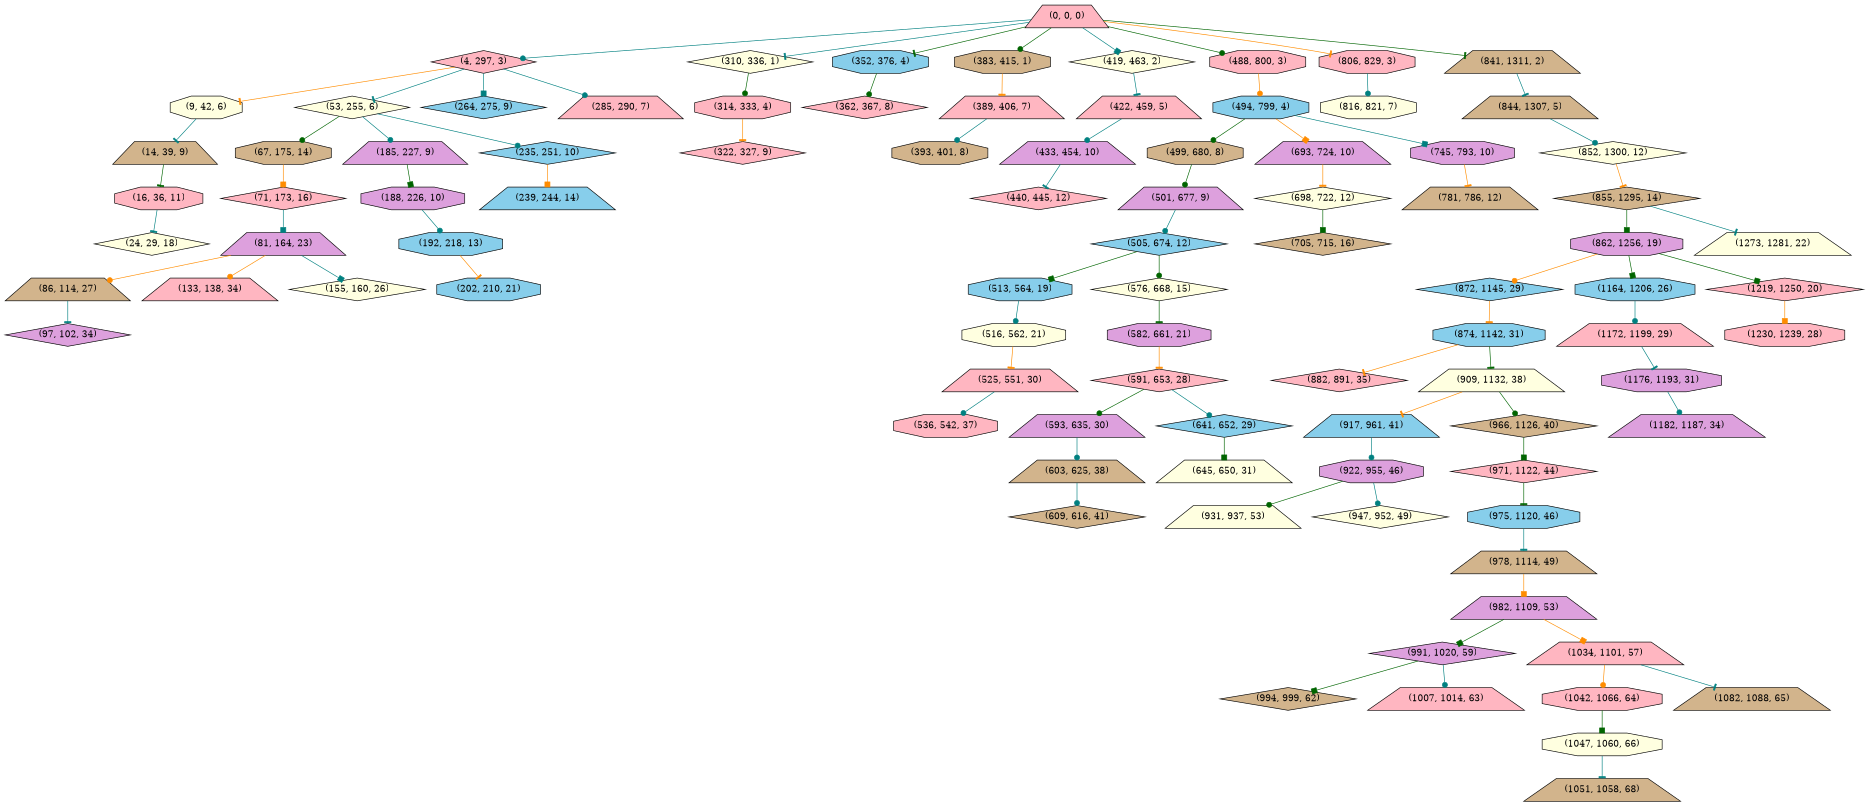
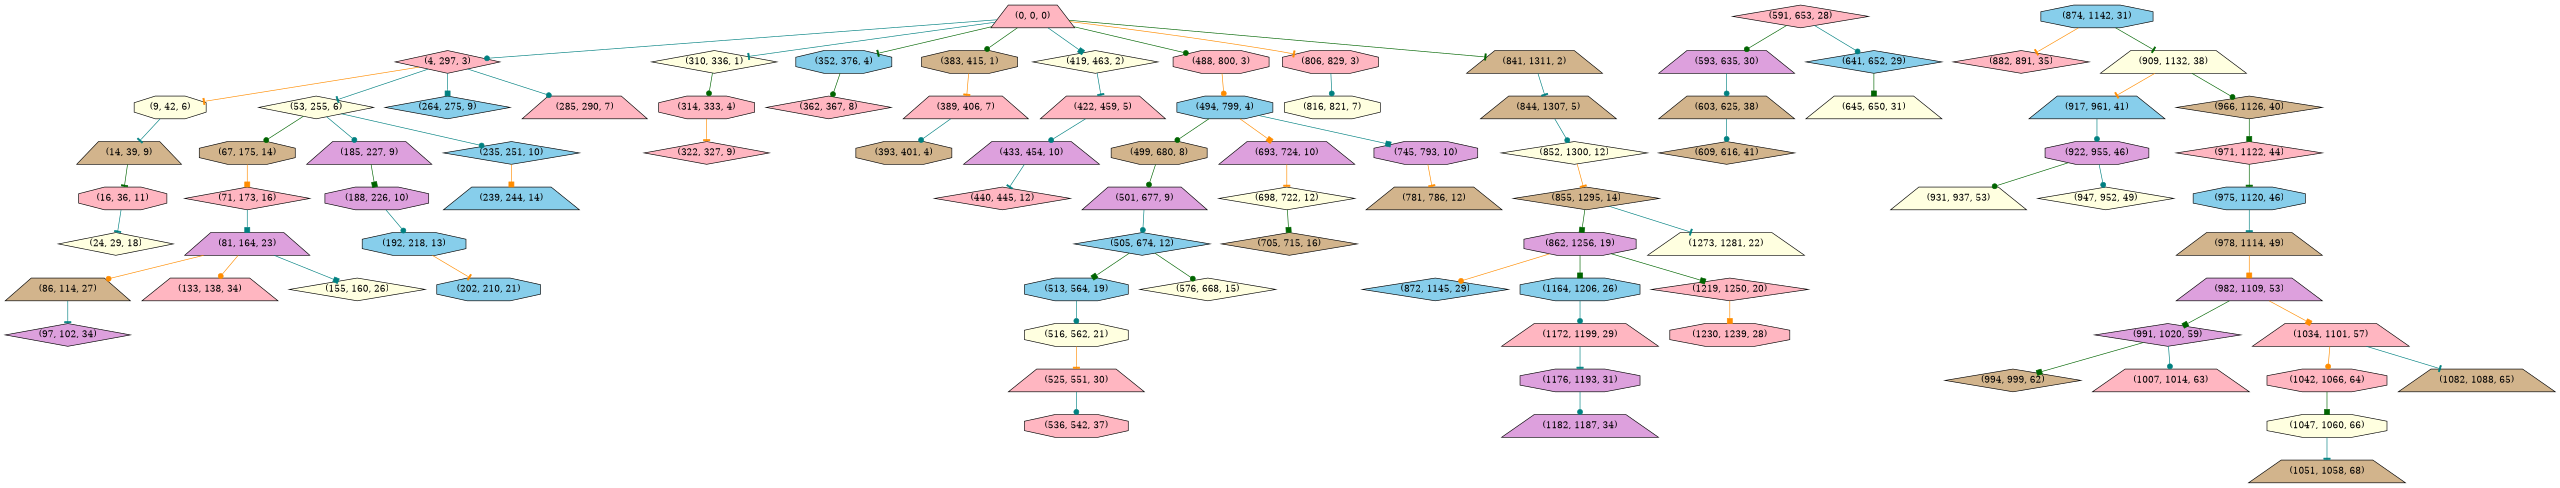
(940, 153) -> (904, 153)
(1489, 311) -> none
(1159, 335) -> none
